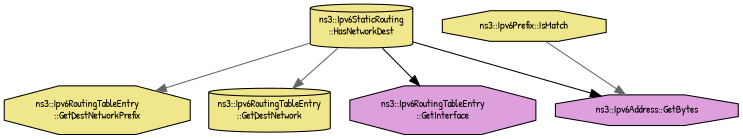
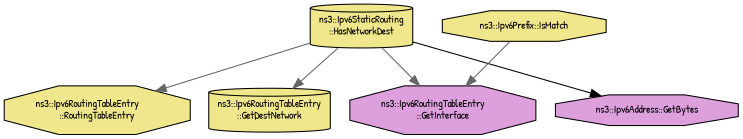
(397, 63) -> (397, 63)
(581, 65) -> (493, 58)
(97, 110) -> (97, 110)
